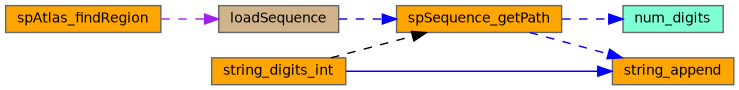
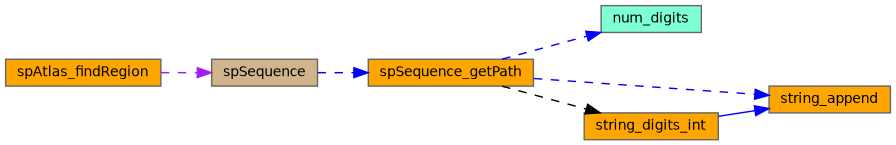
(279, 19) -> (265, 73)
(372, 47) -> (544, 98)
